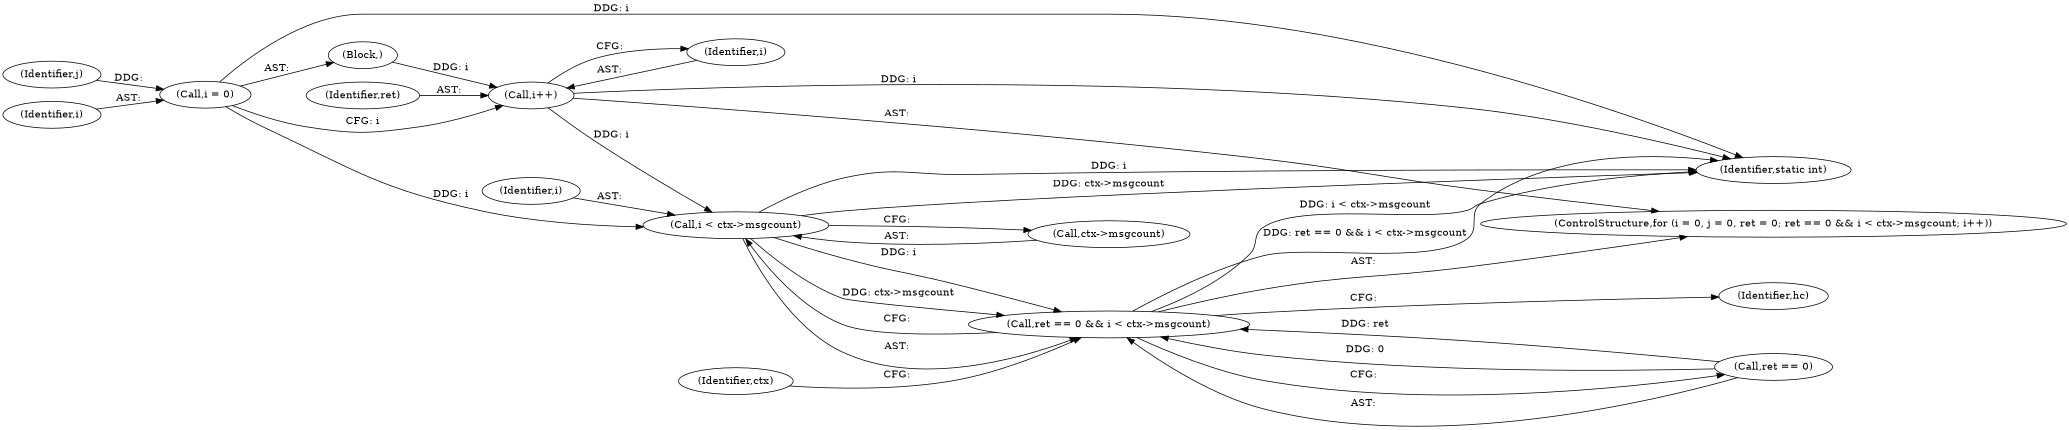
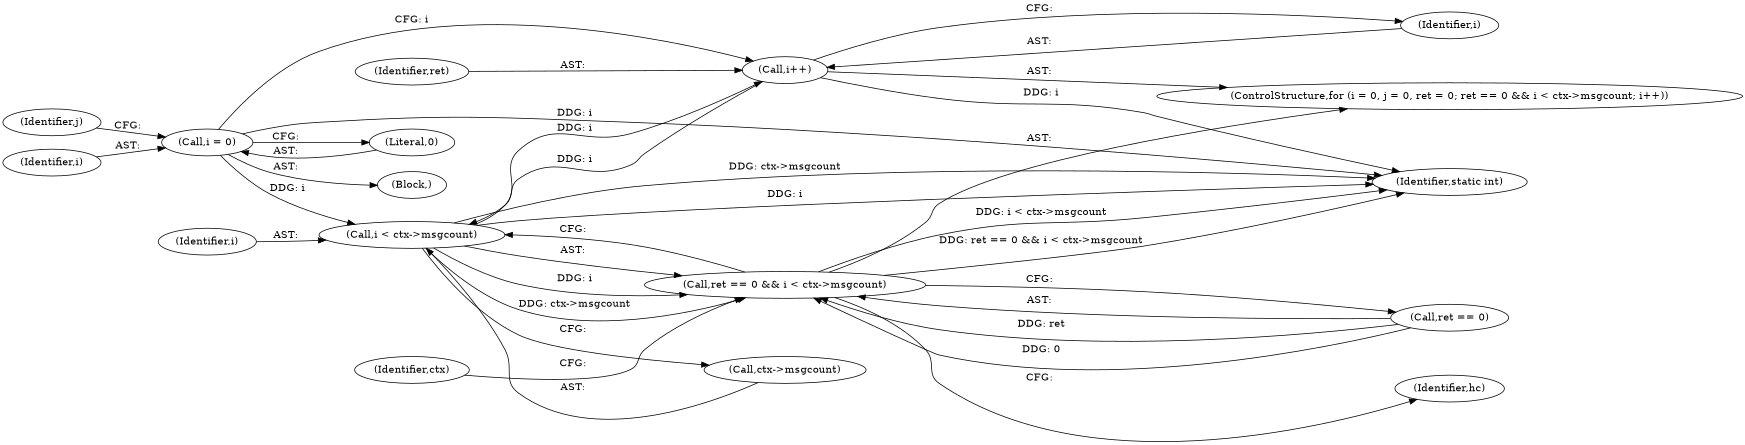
(441, 74) -> (592, 137)
(130, 78) -> (130, 126)
none -> (412, 142)
